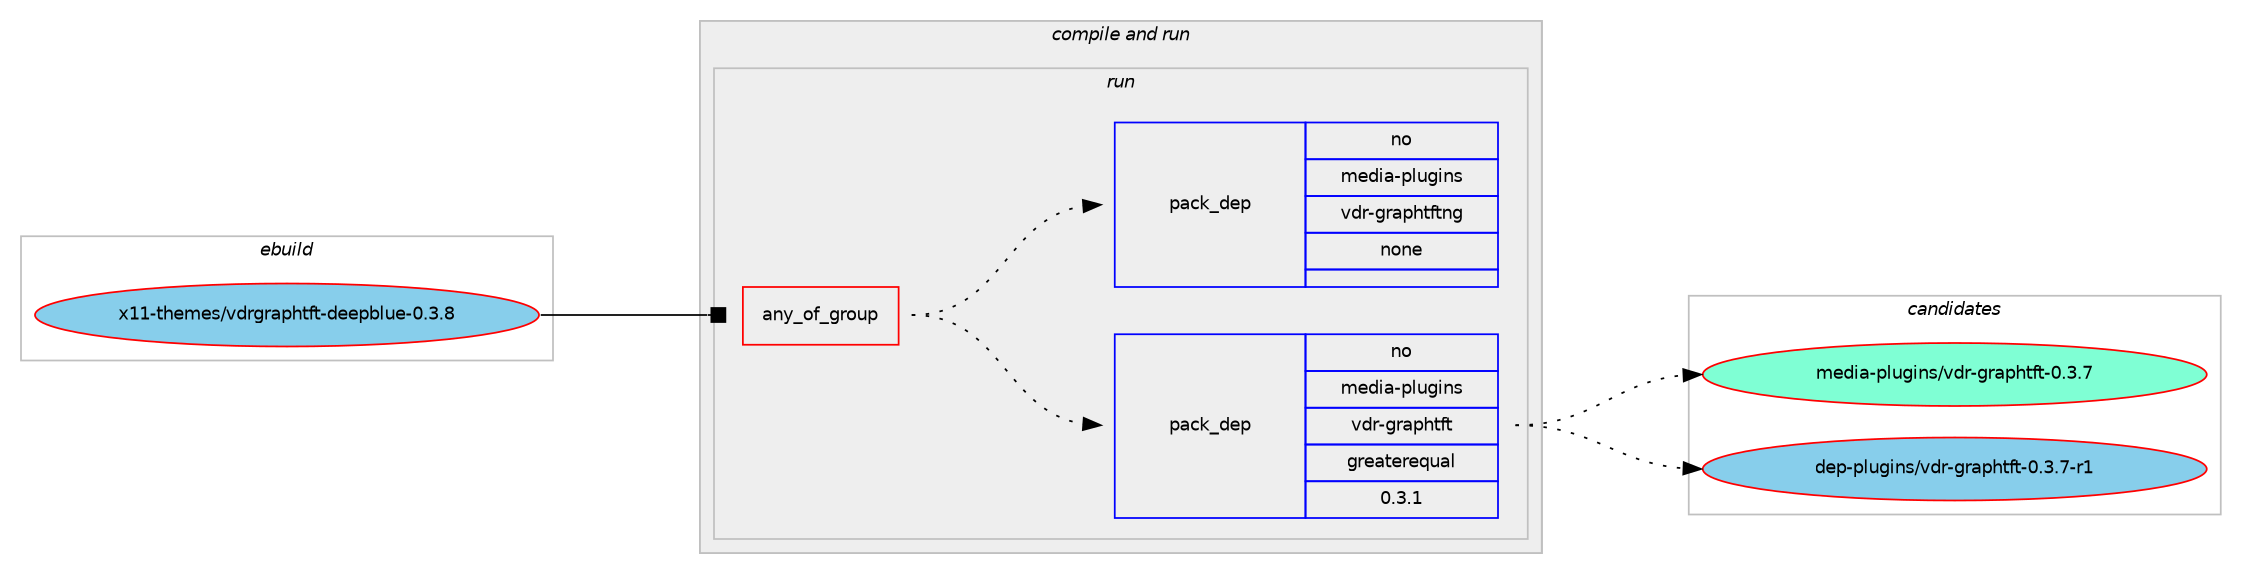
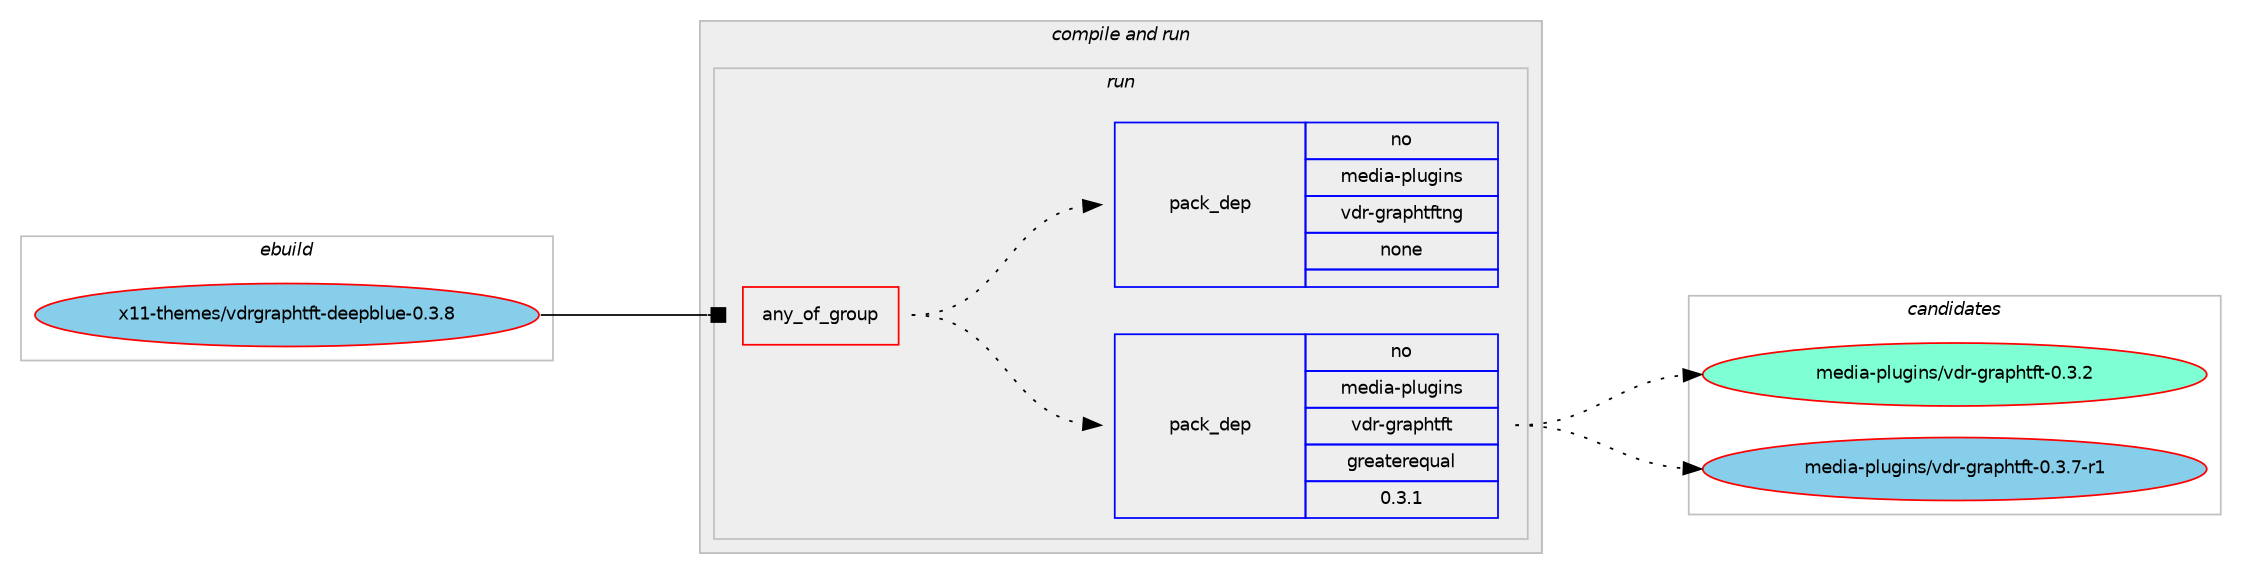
(1955, 374) -> (1955, 374)
(1955, 469) -> (1955, 469)
